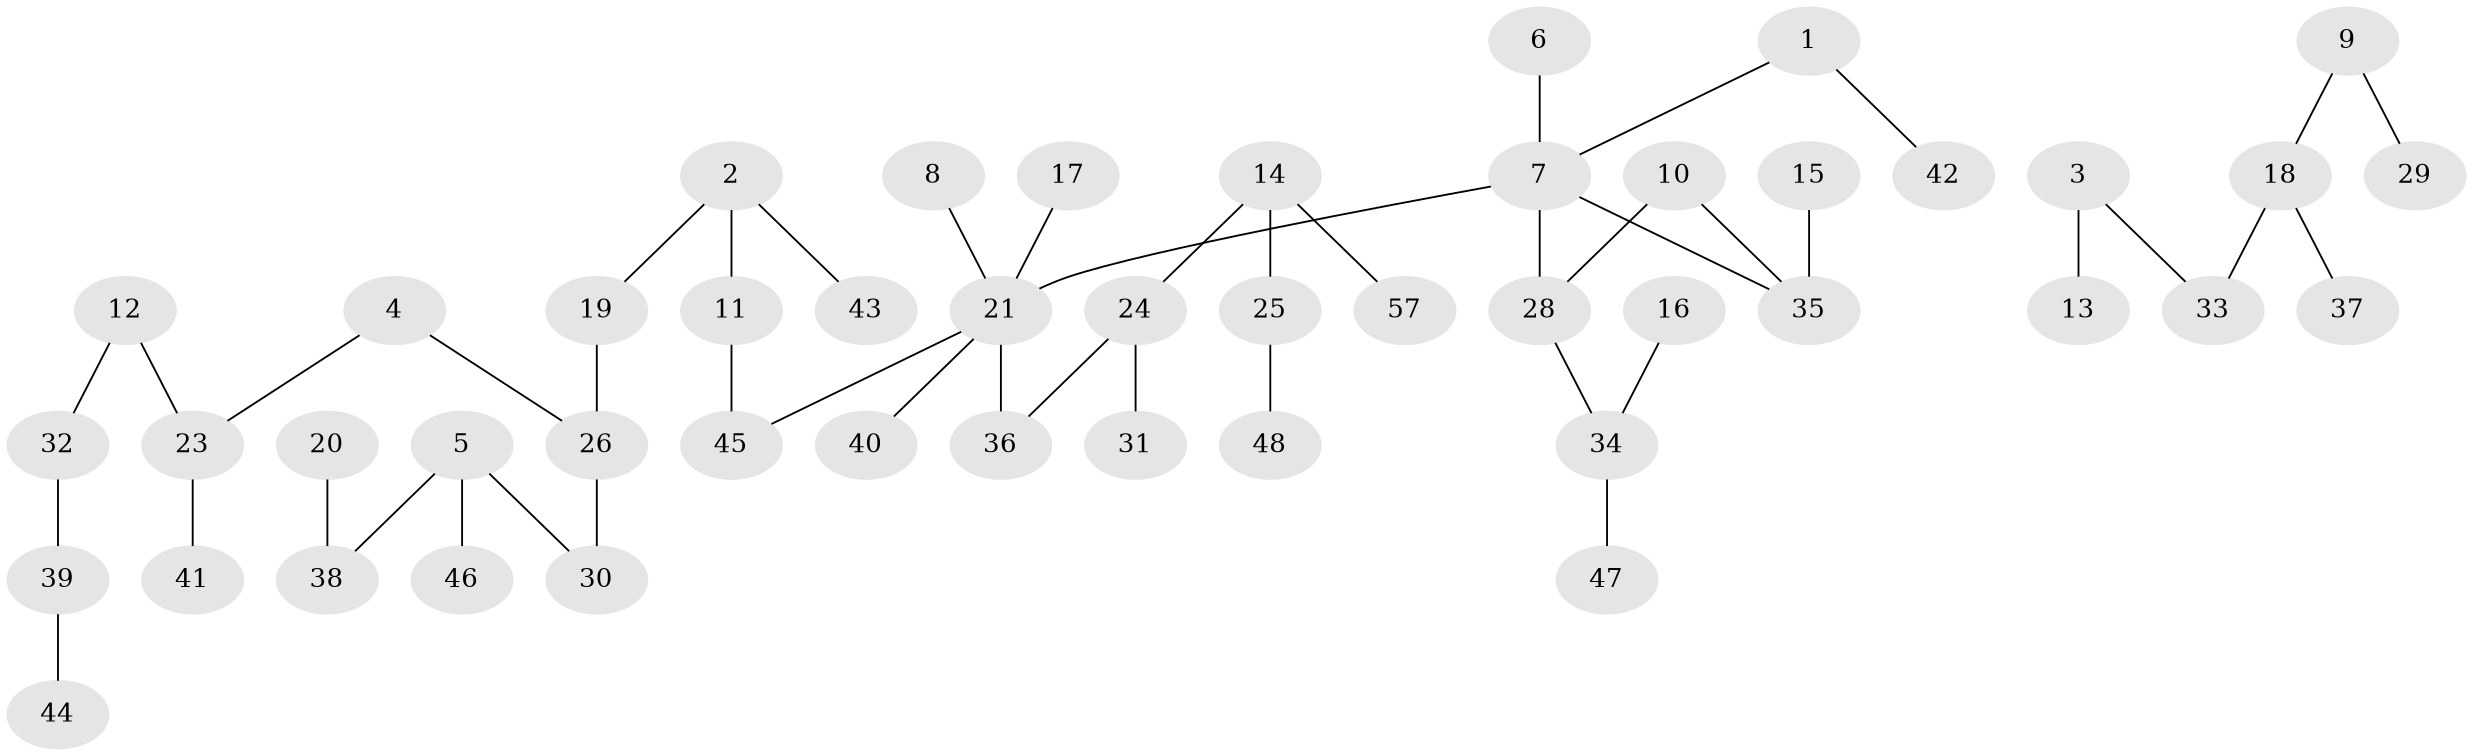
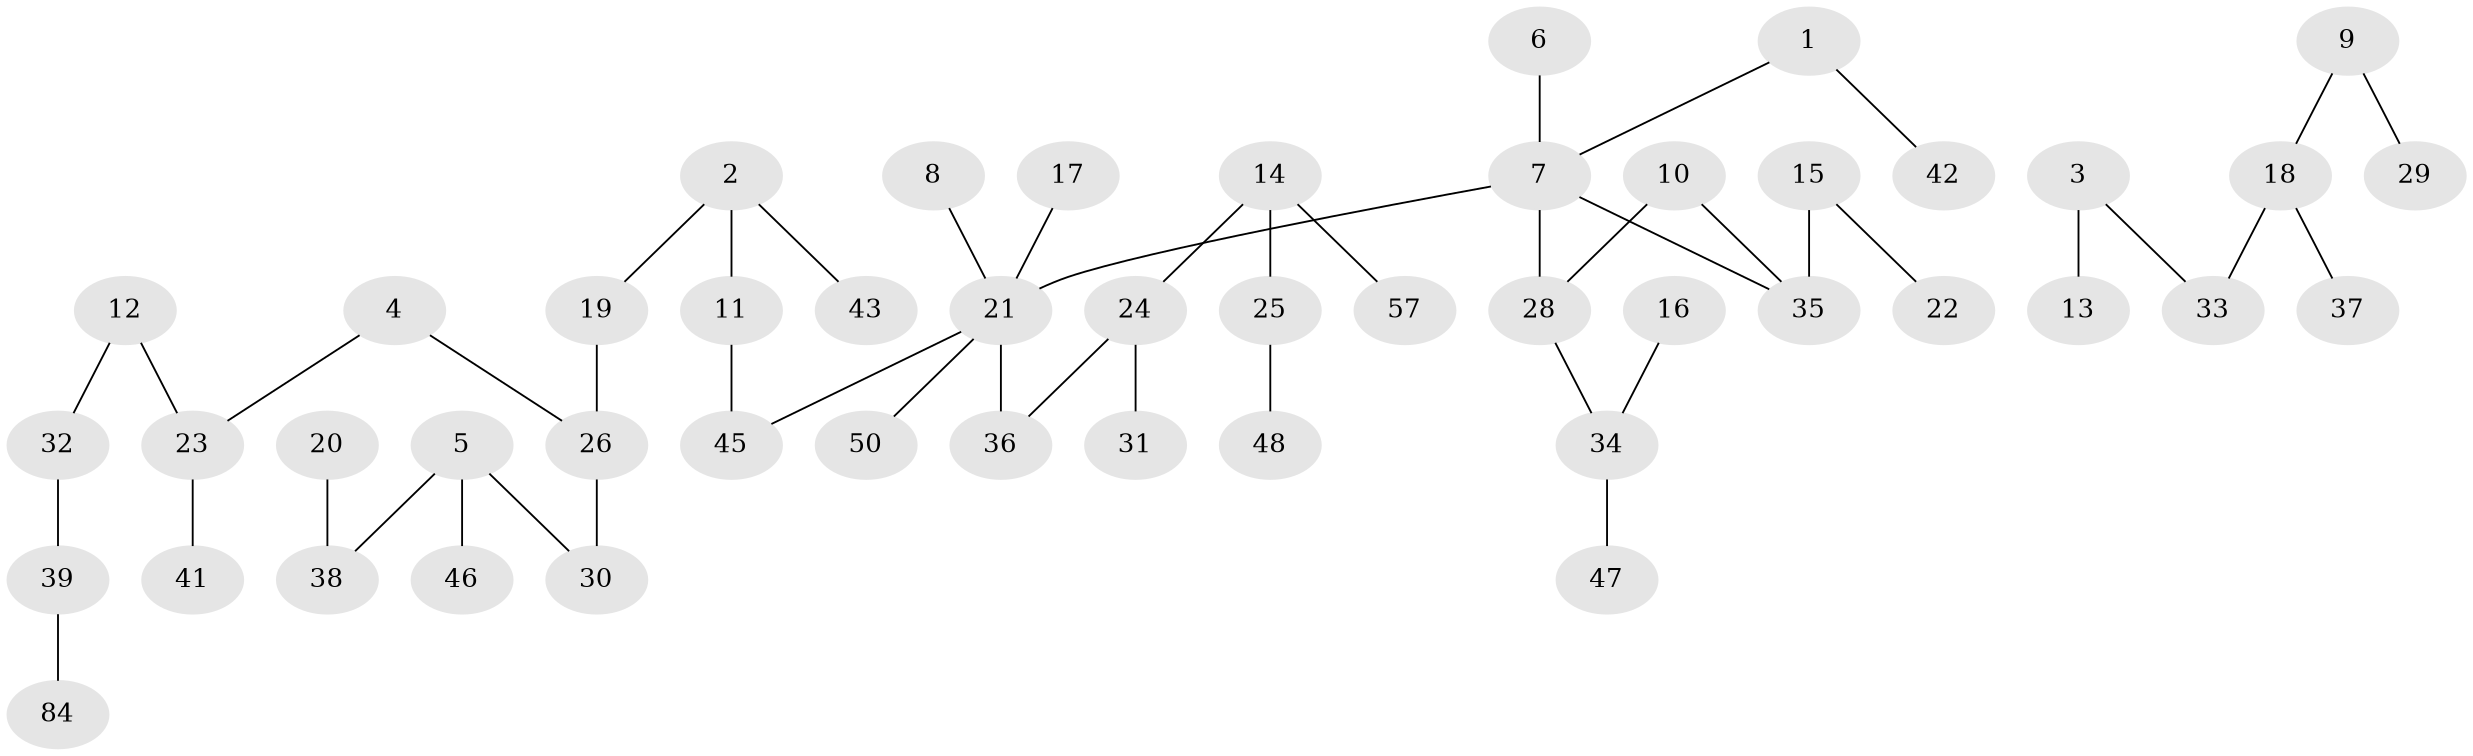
none -> (1944, 311)
(866, 445) -> (866, 445)
(58, 715) -> (58, 715)
